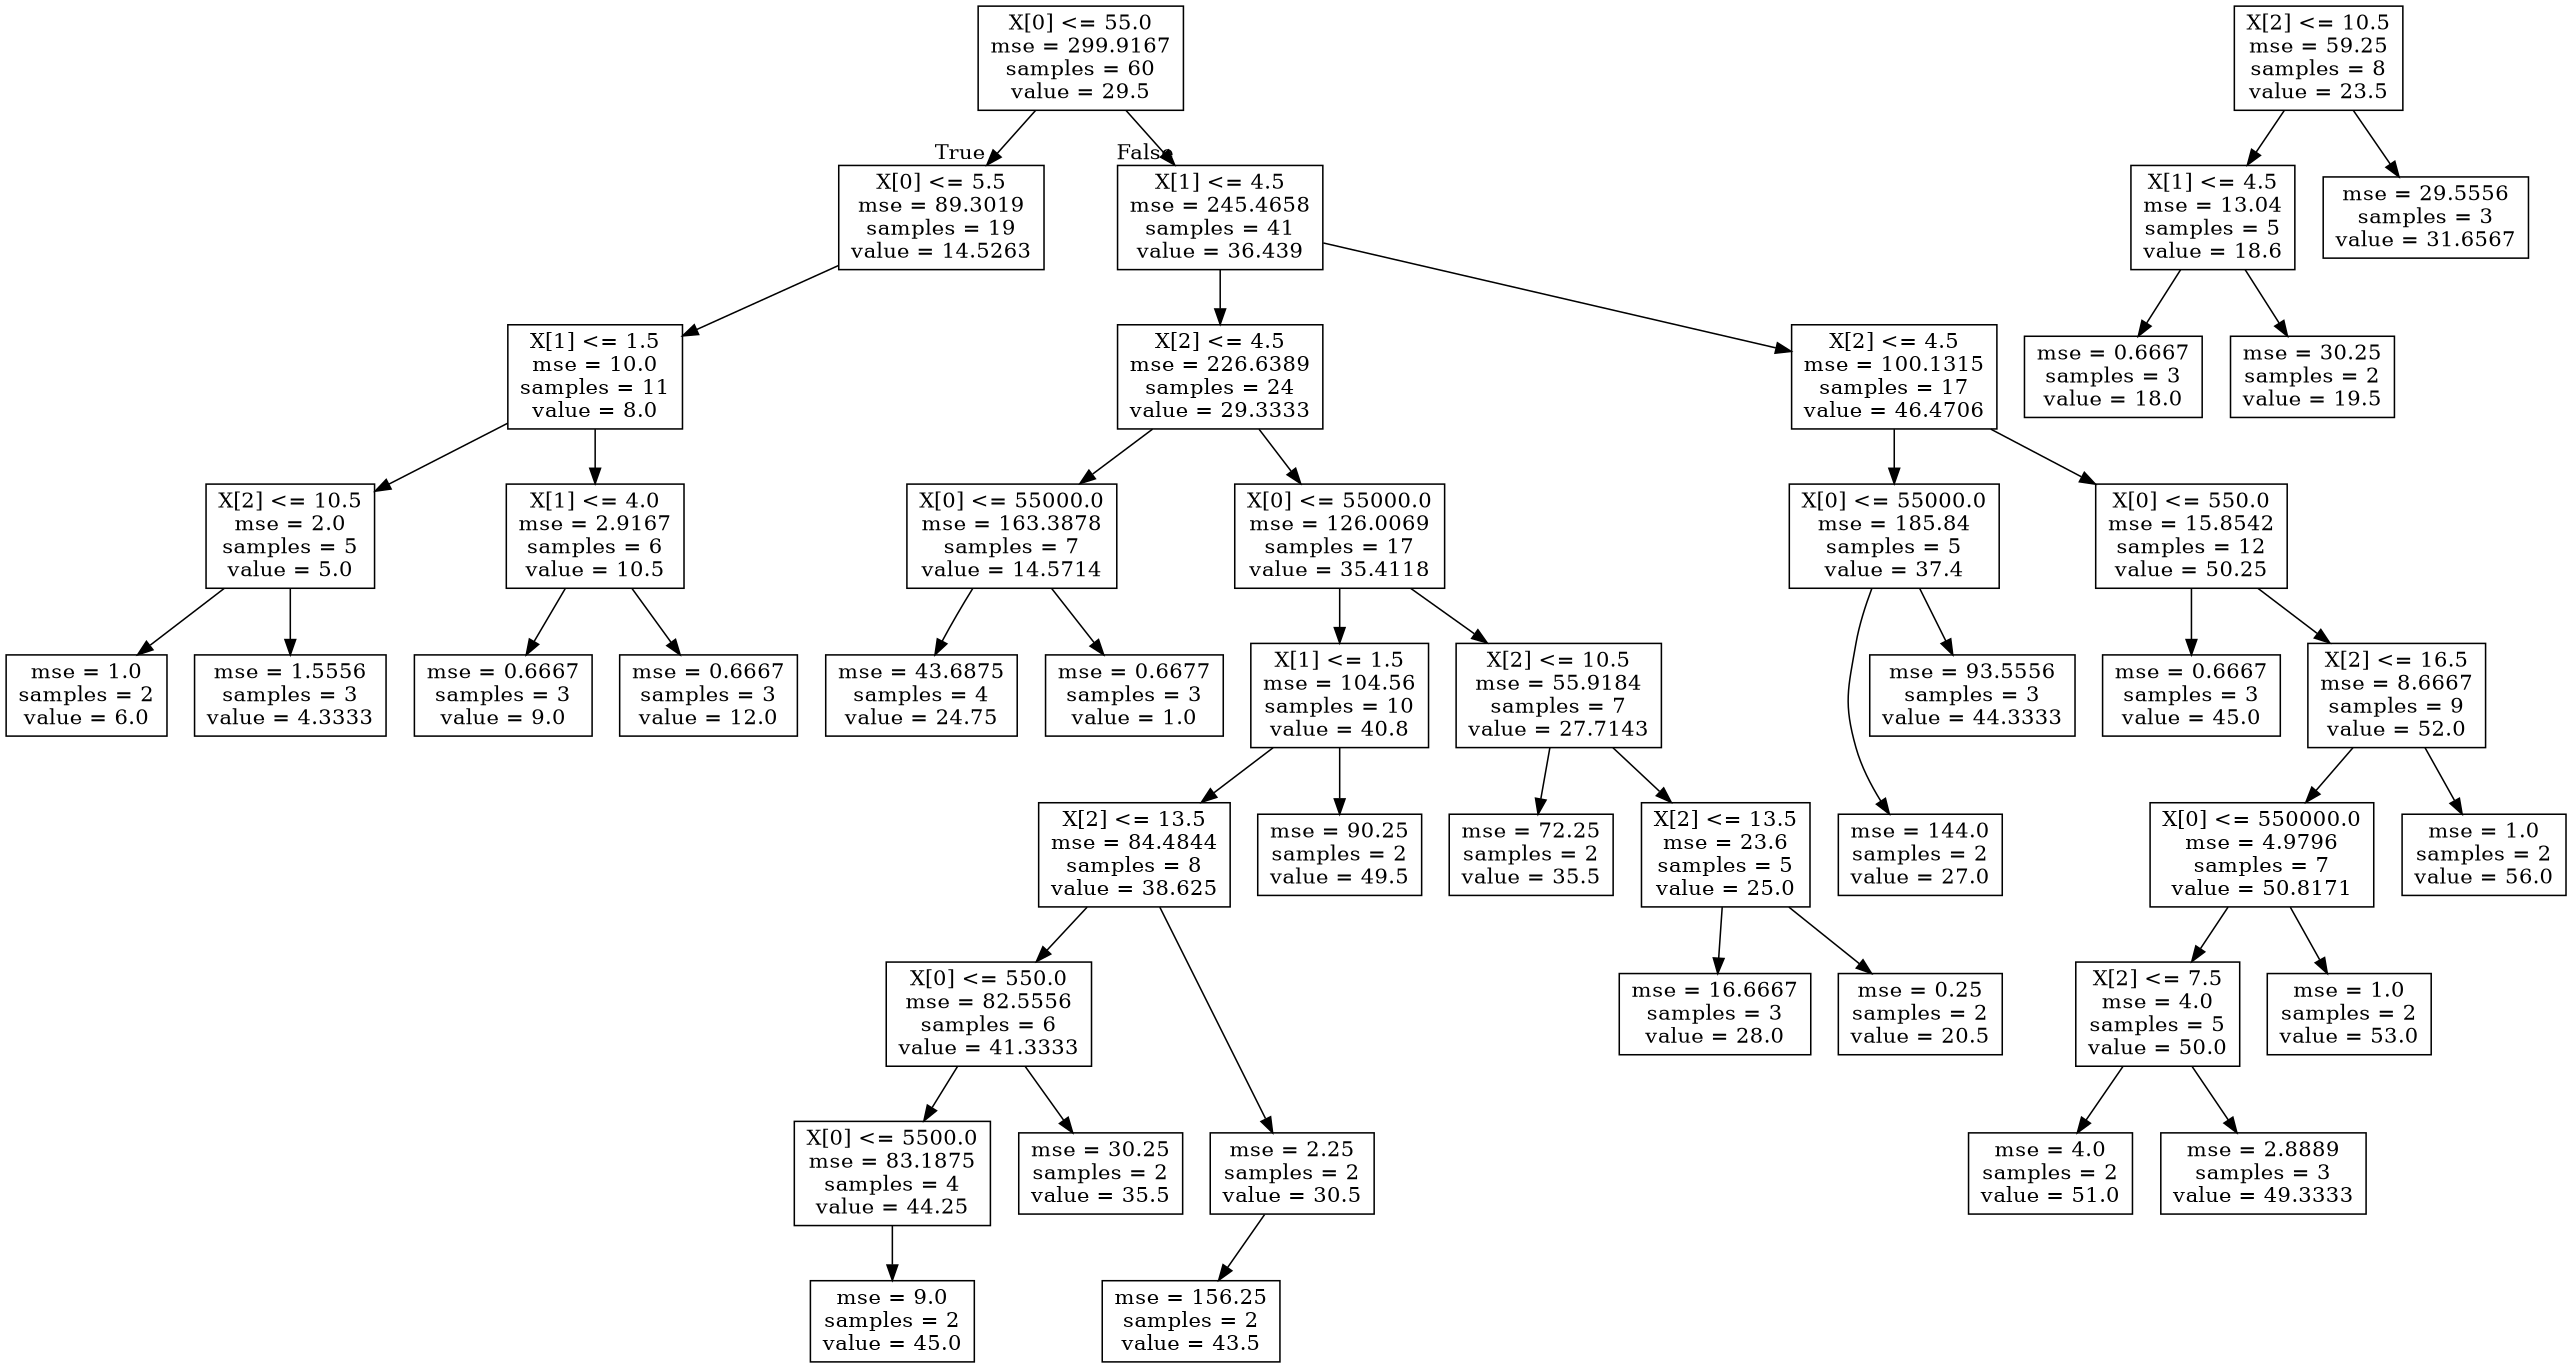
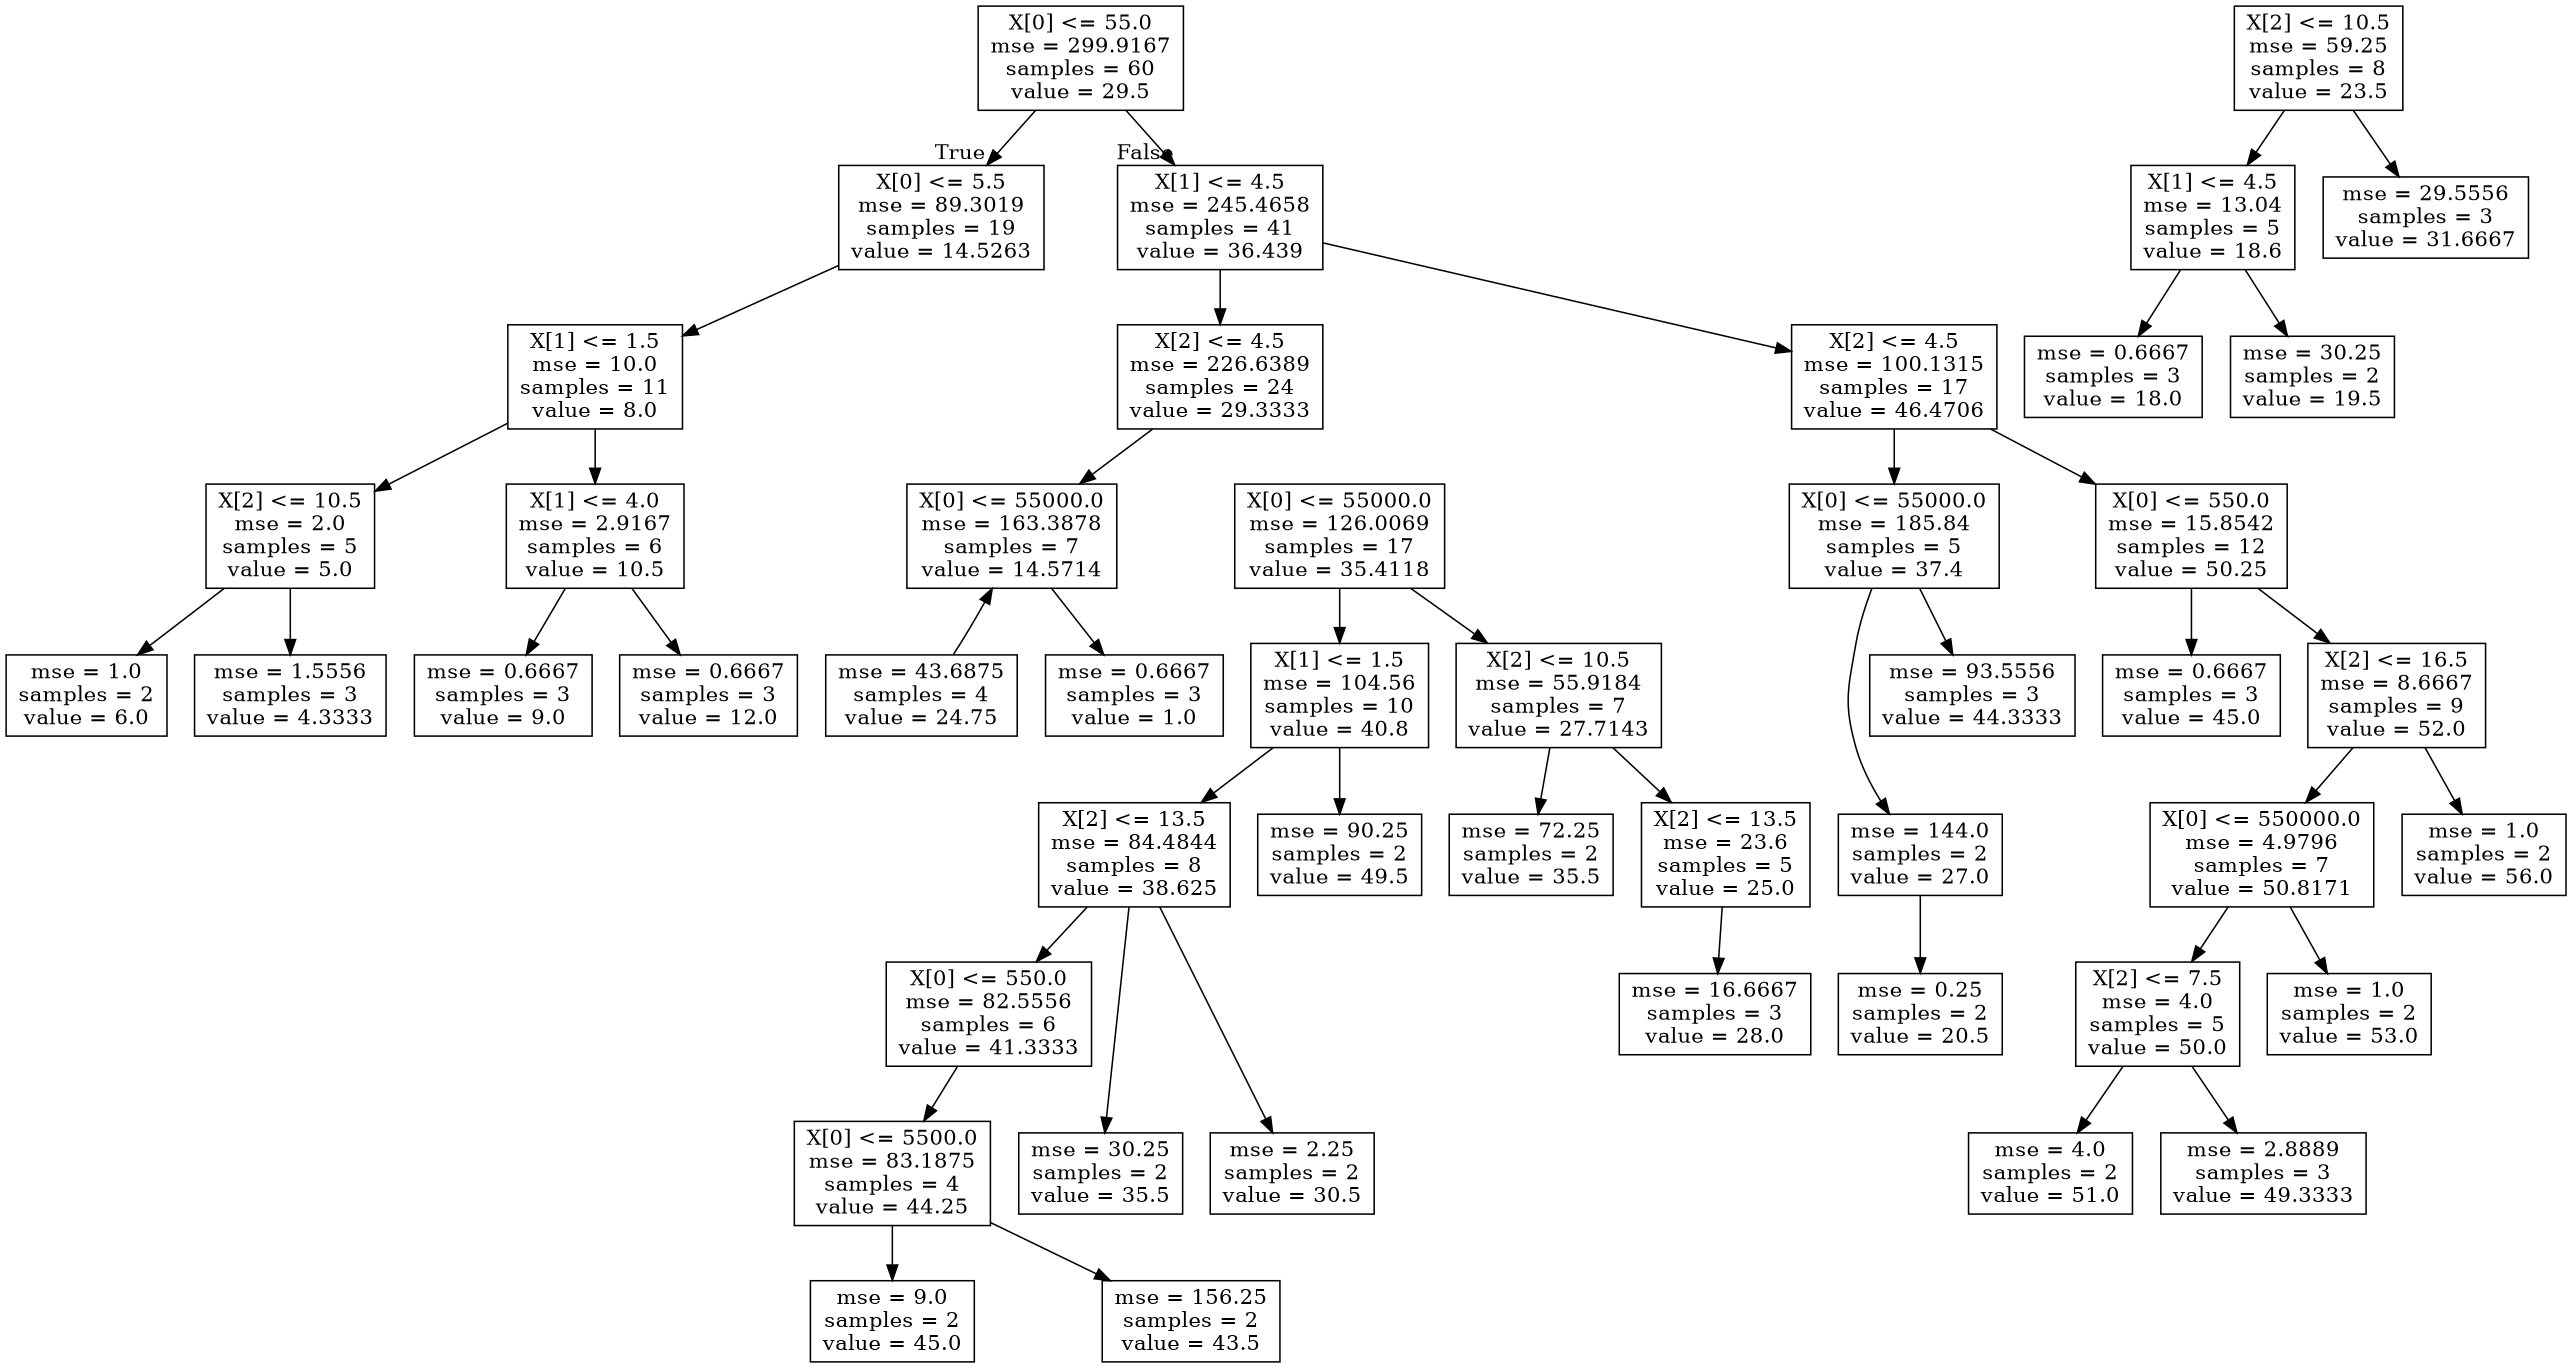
(2426, 218) -> (2426, 218)
(1275, 450) -> none
(957, 615) -> (969, 629)
(1134, 696) -> (1134, 696)
(1824, 935) -> (1920, 927)
(1044, 1093) -> (1118, 1012)
(1246, 1241) -> (1043, 1248)
